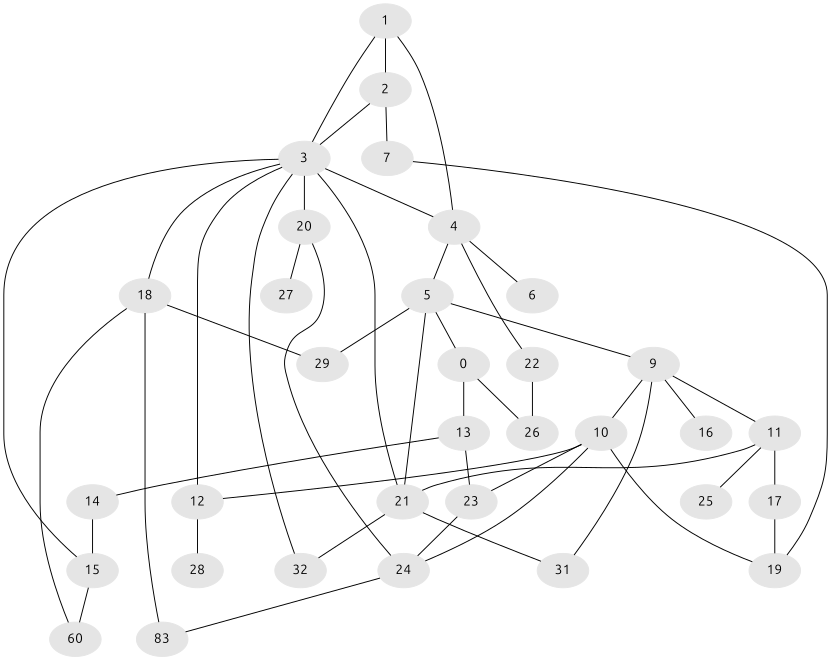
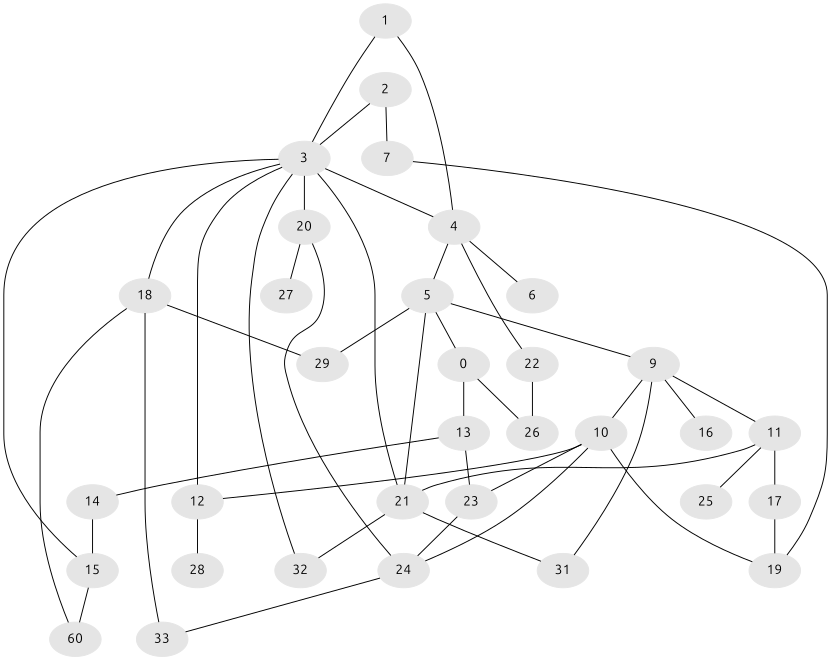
(385, 55) -> none
(162, 639) -> (162, 639)
